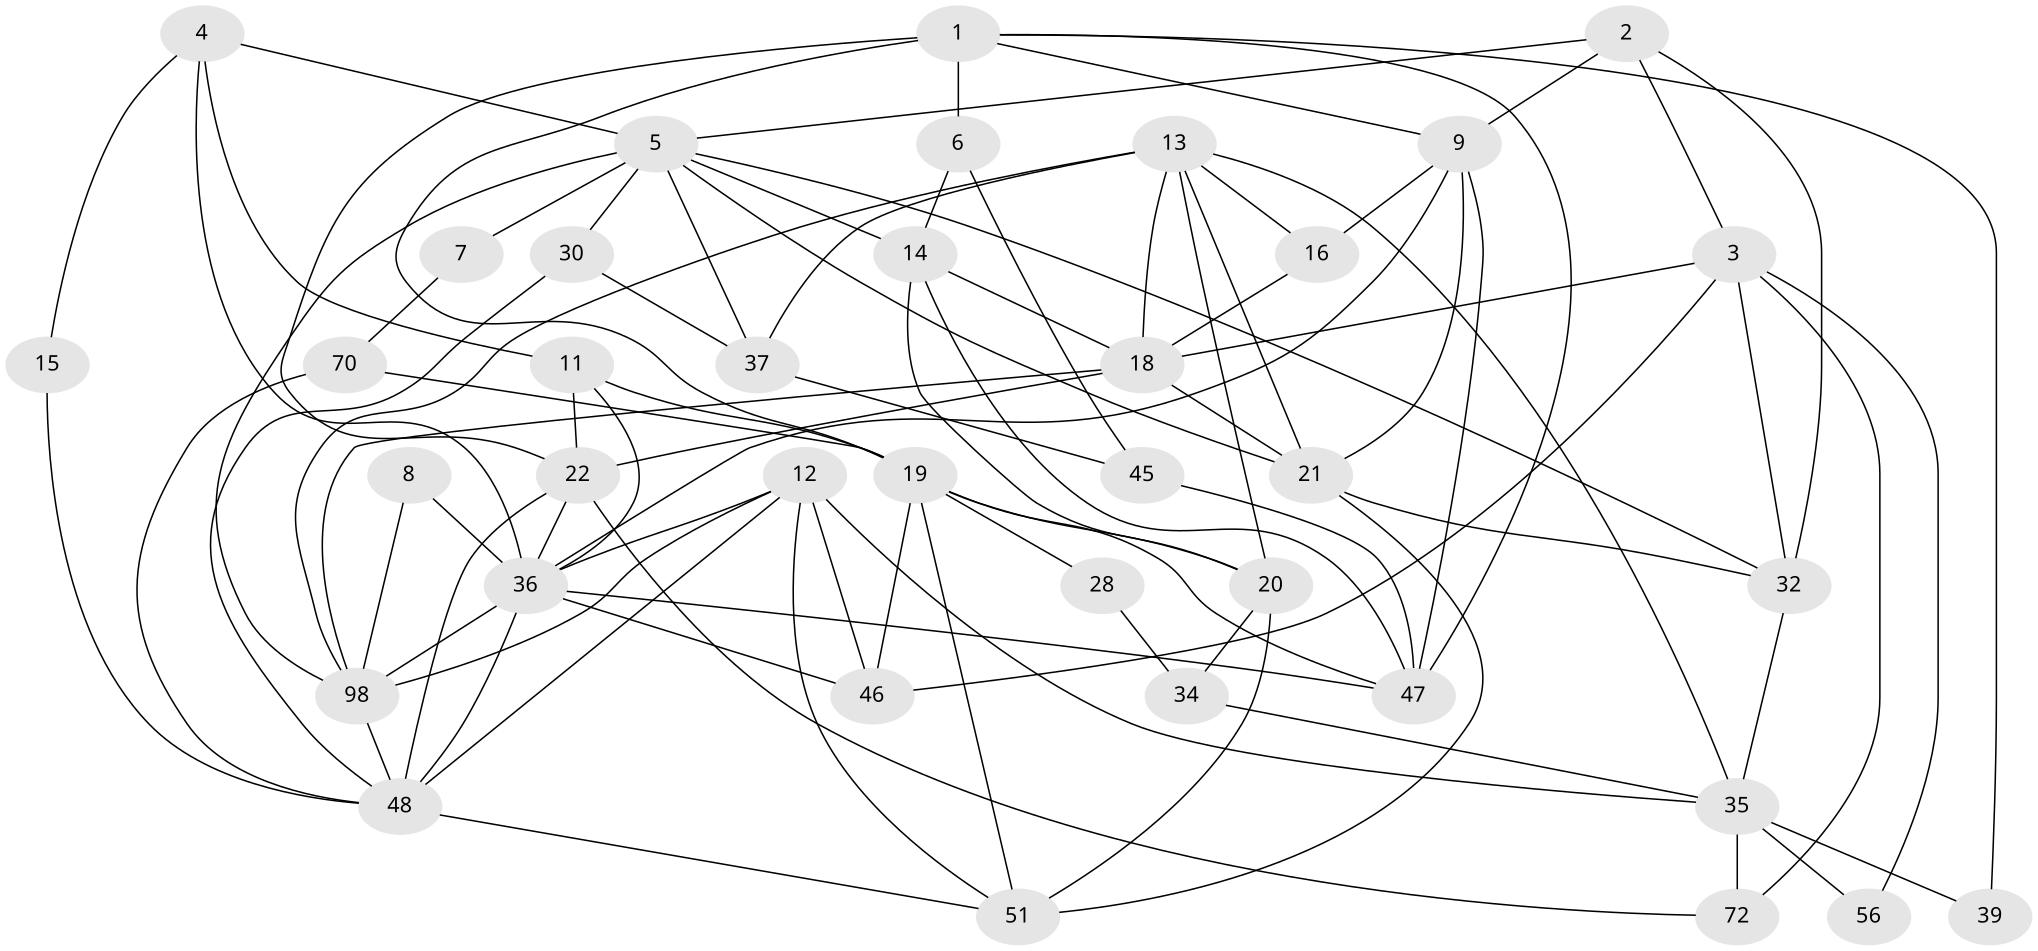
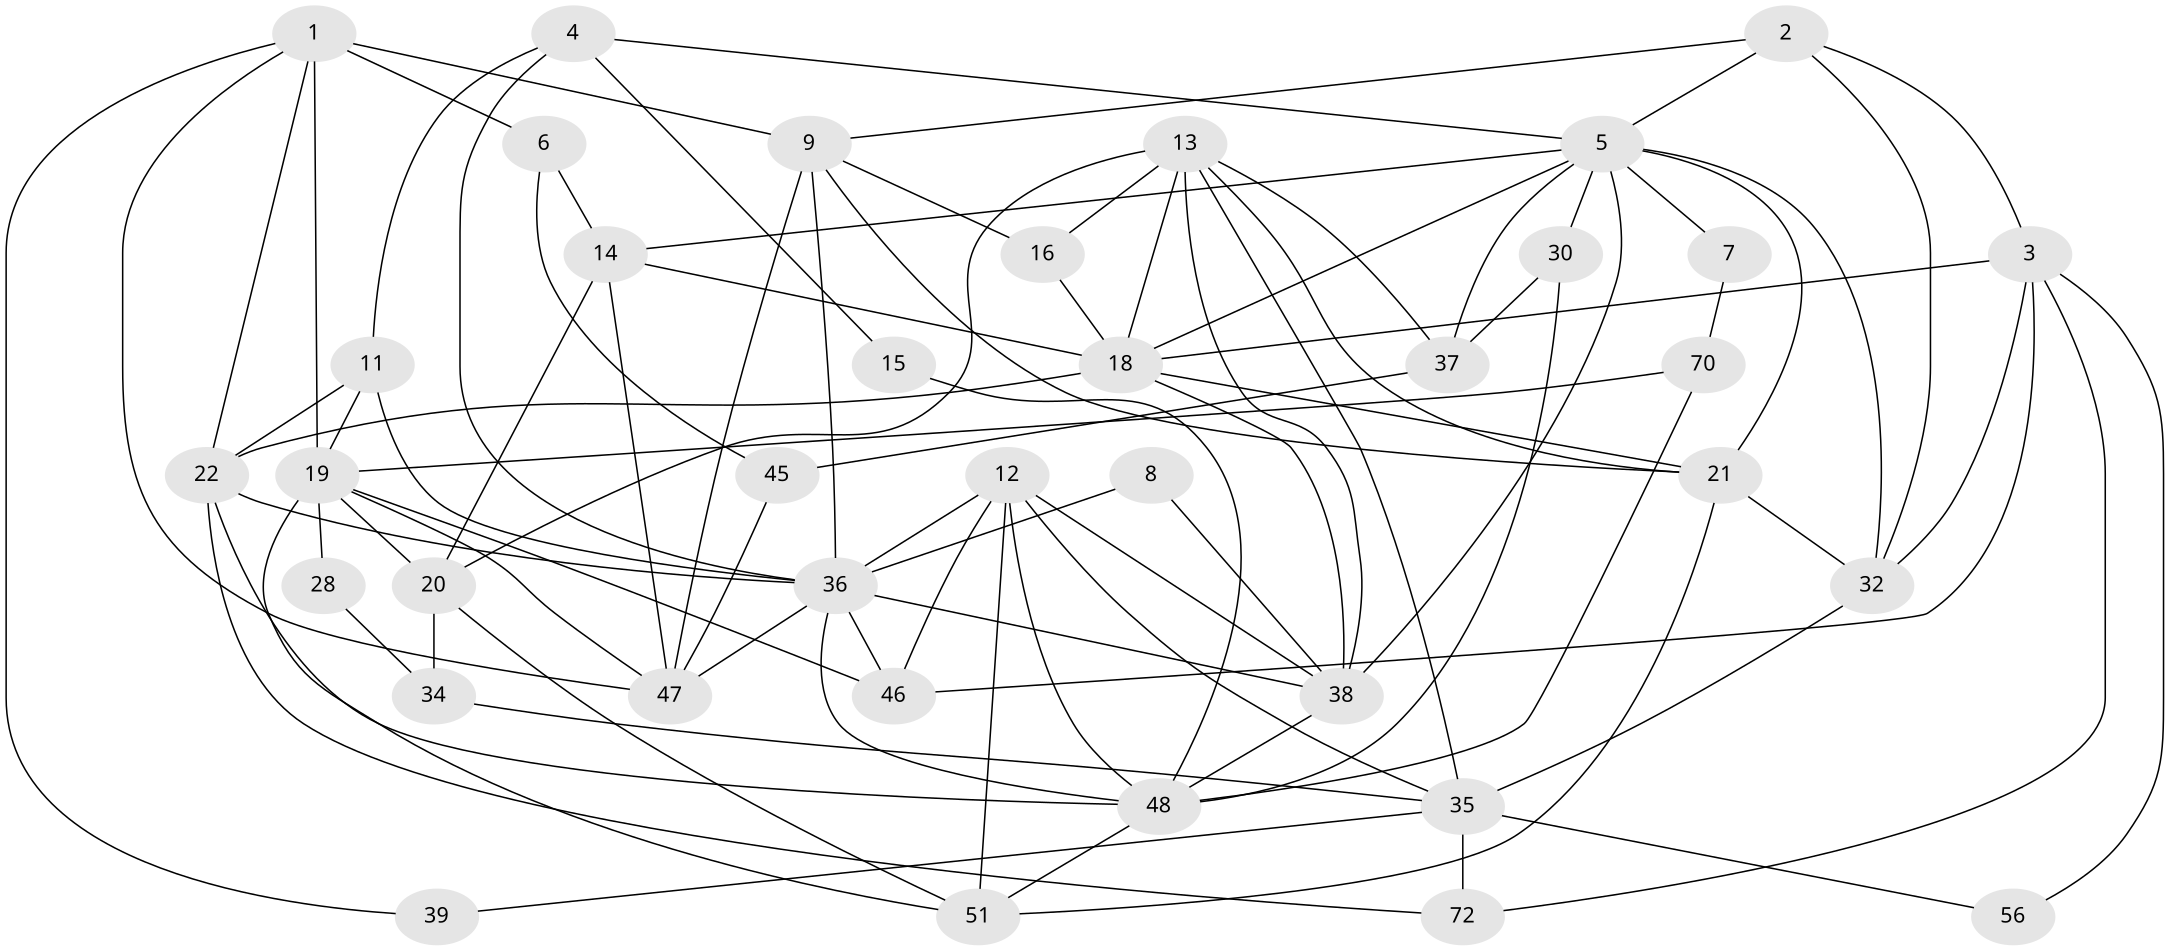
none -> (1372, 250)
(357, 696) -> (1342, 696)
